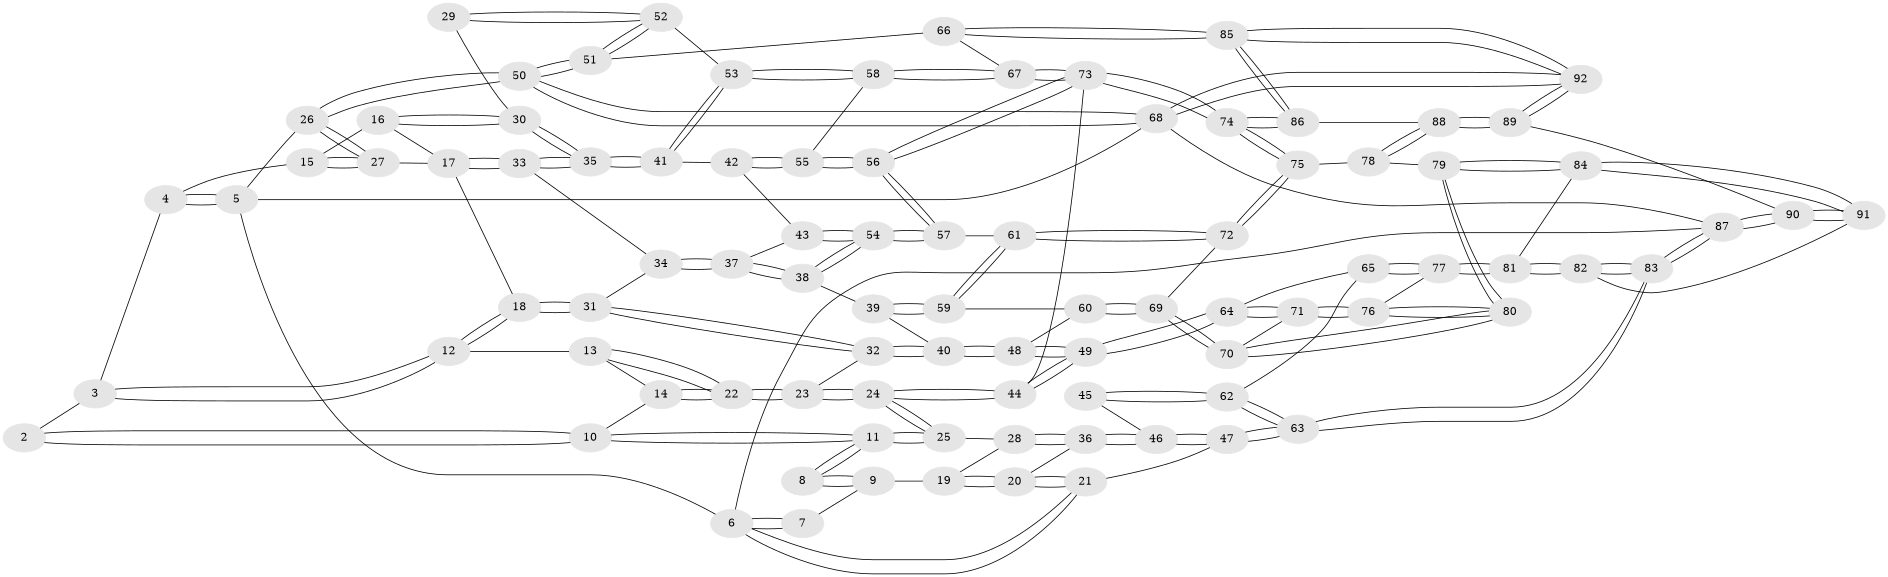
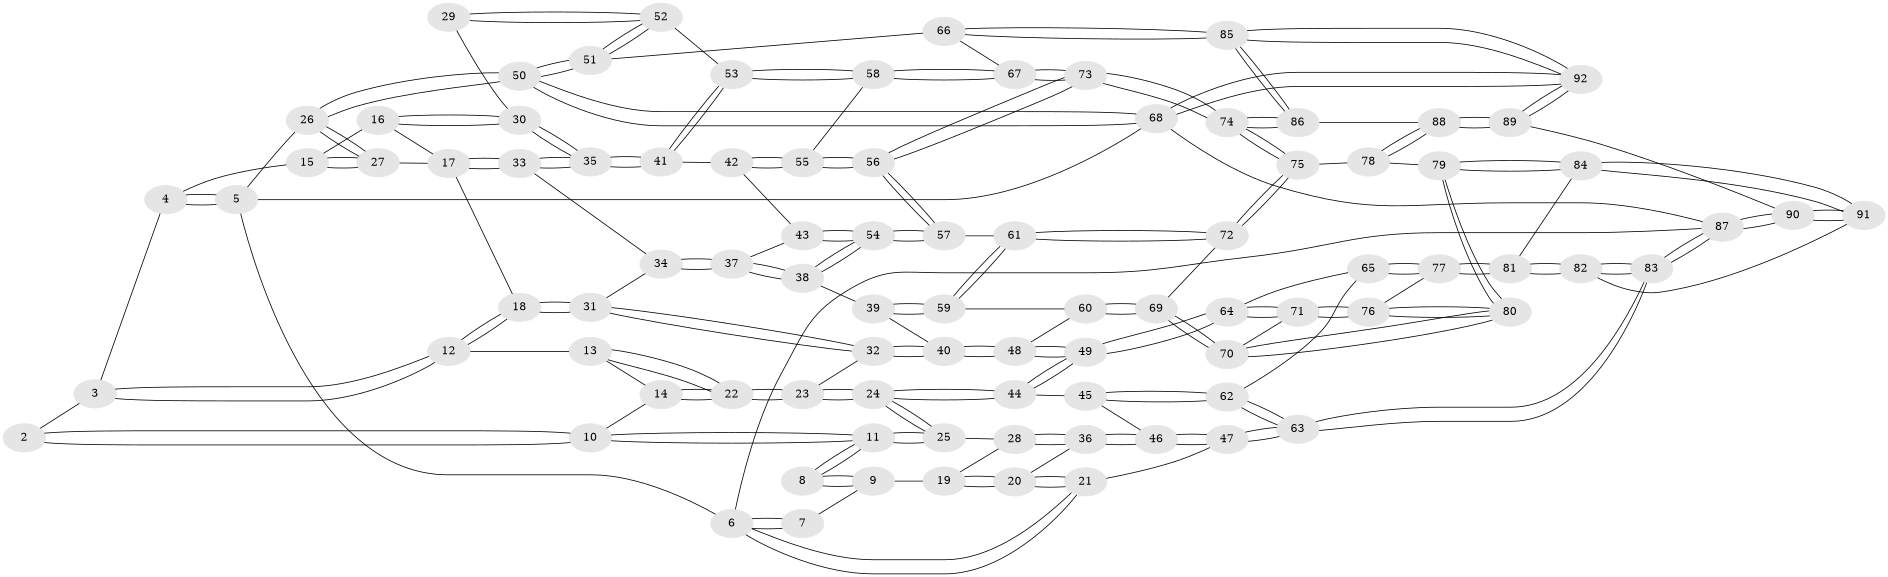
(1065, 247) -> (1050, 395)
